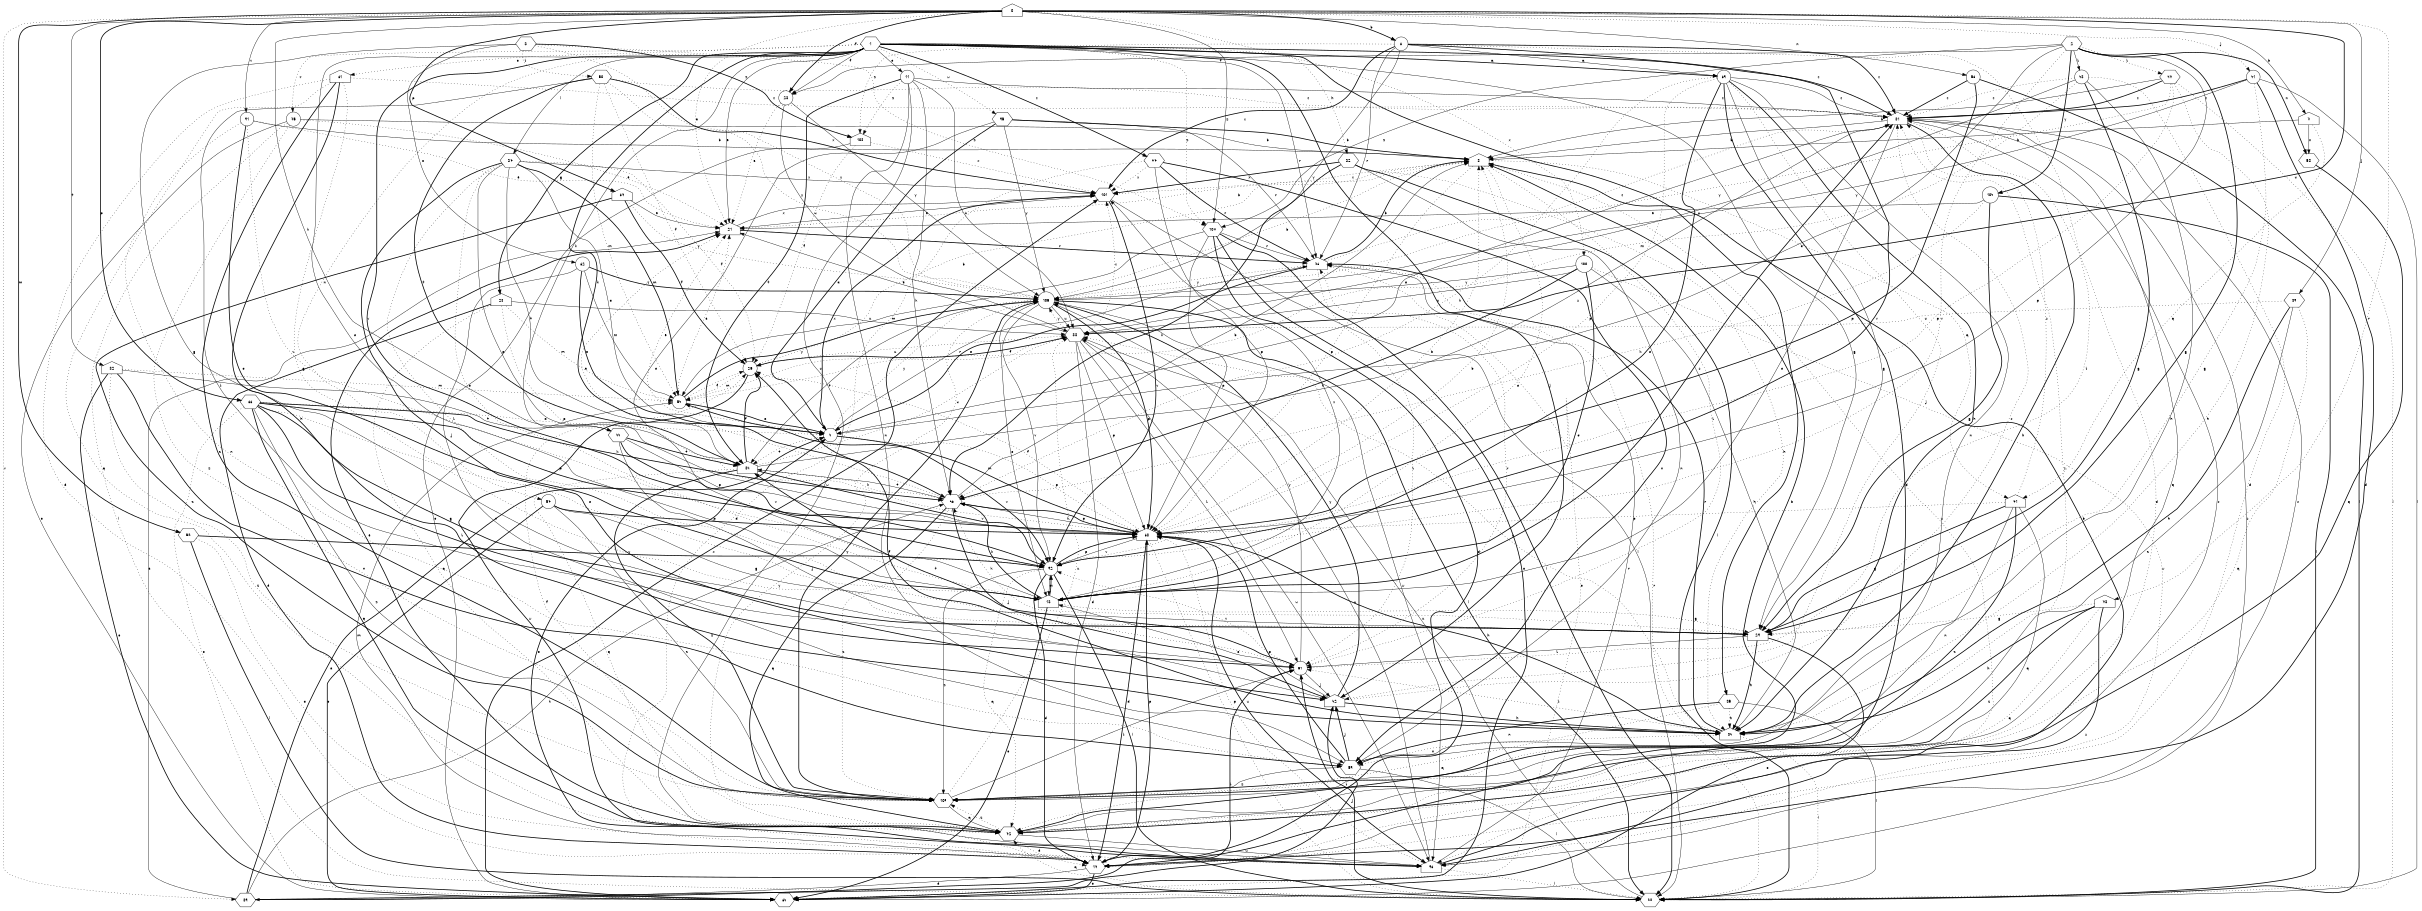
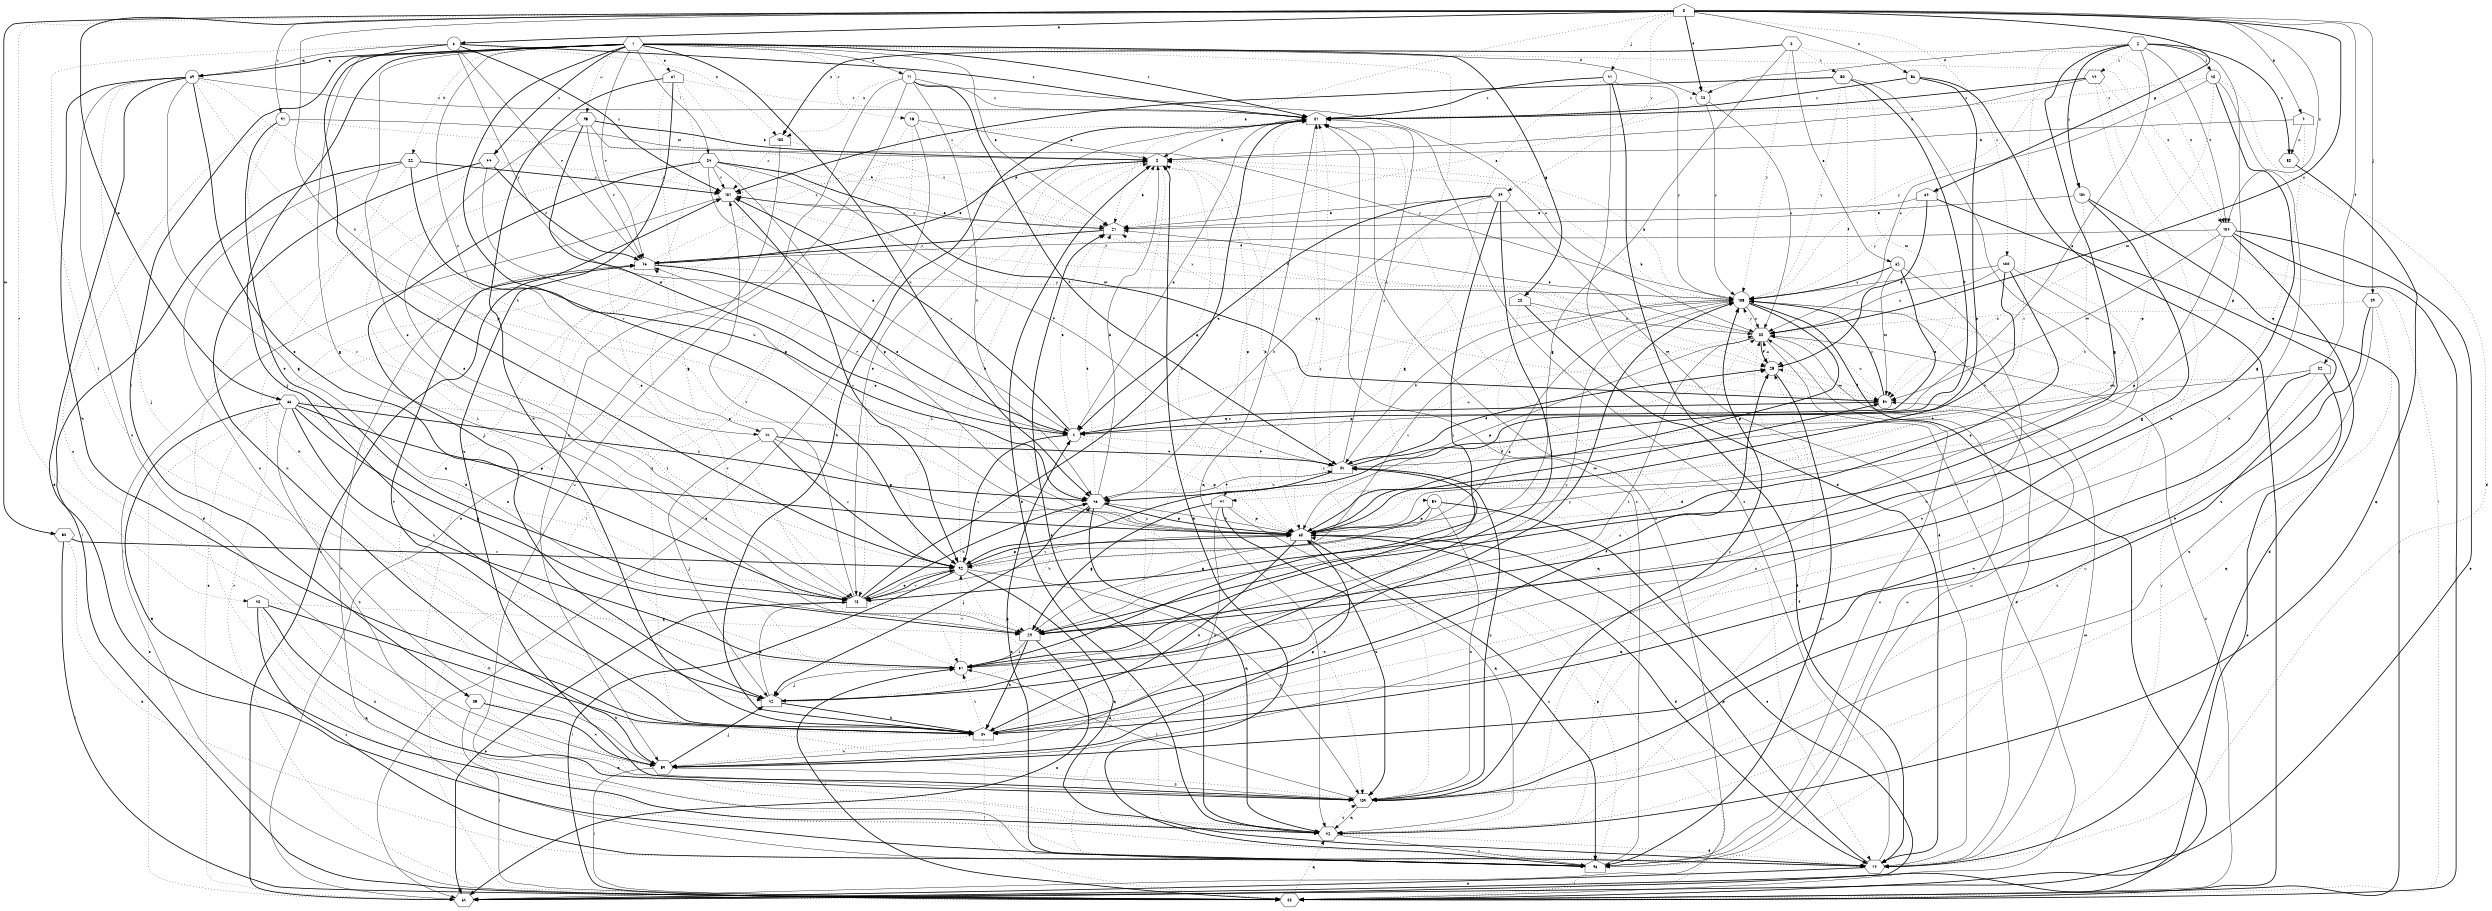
(720, 140) -> (680, 140)
(1584, 264) -> (2006, 264)
(880, 885) -> (1888, 473)
